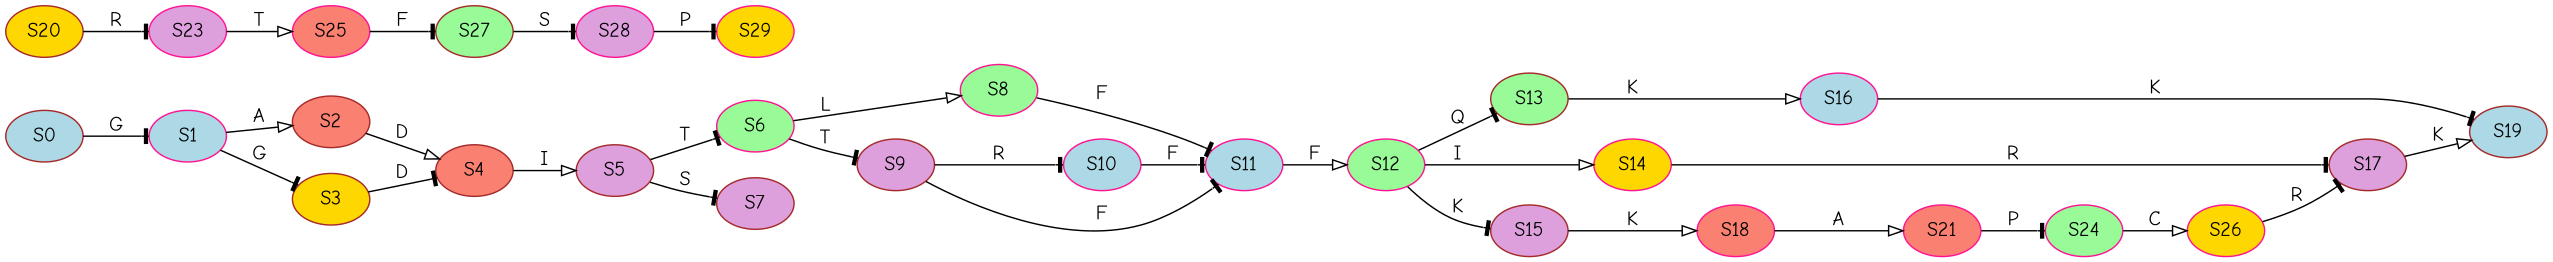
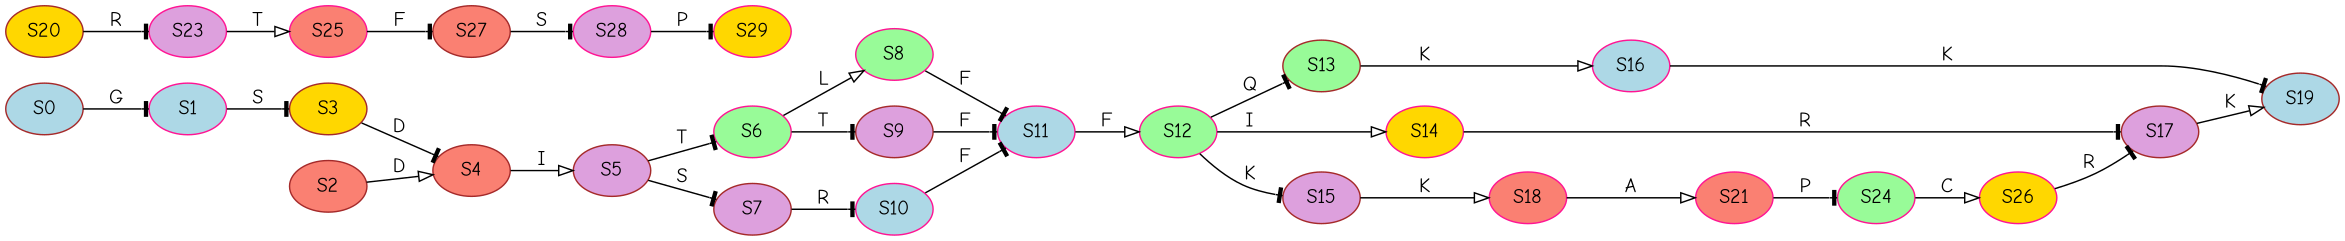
(474, 32) -> (472, 32)
(252, 130) -> none
(259, 154) -> (258, 98)
(995, 165) -> (820, 209)
